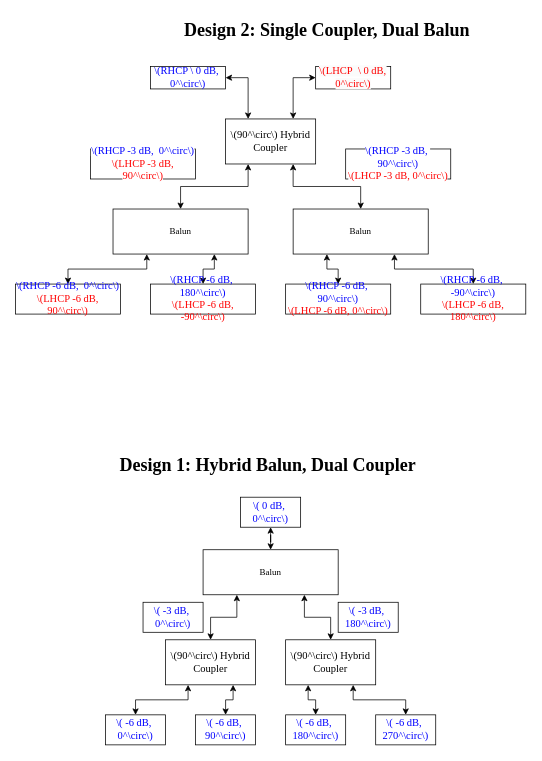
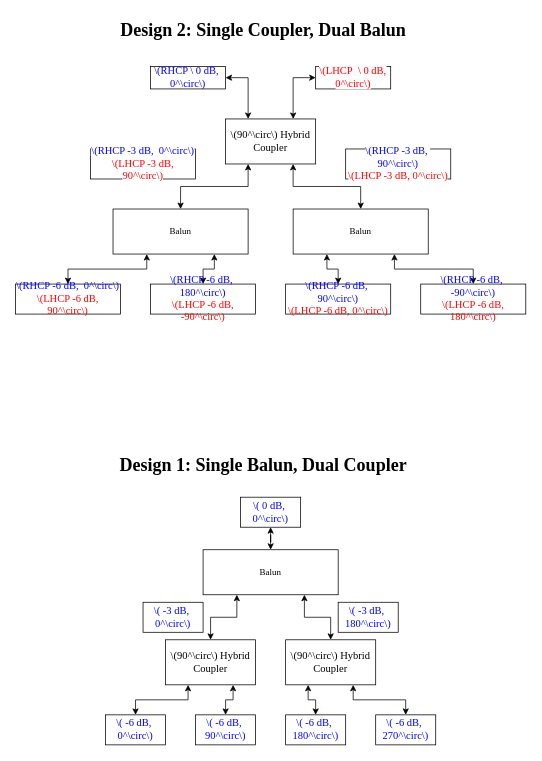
(334, 34) -> (270, 34)
(196, 448) -> (195, 448)
